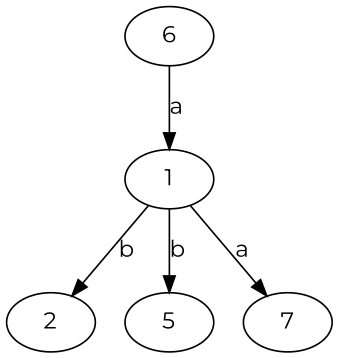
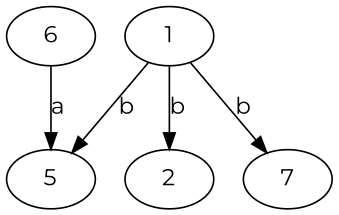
(169, 99) -> (51, 99)
(243, 251) -> (243, 108)
